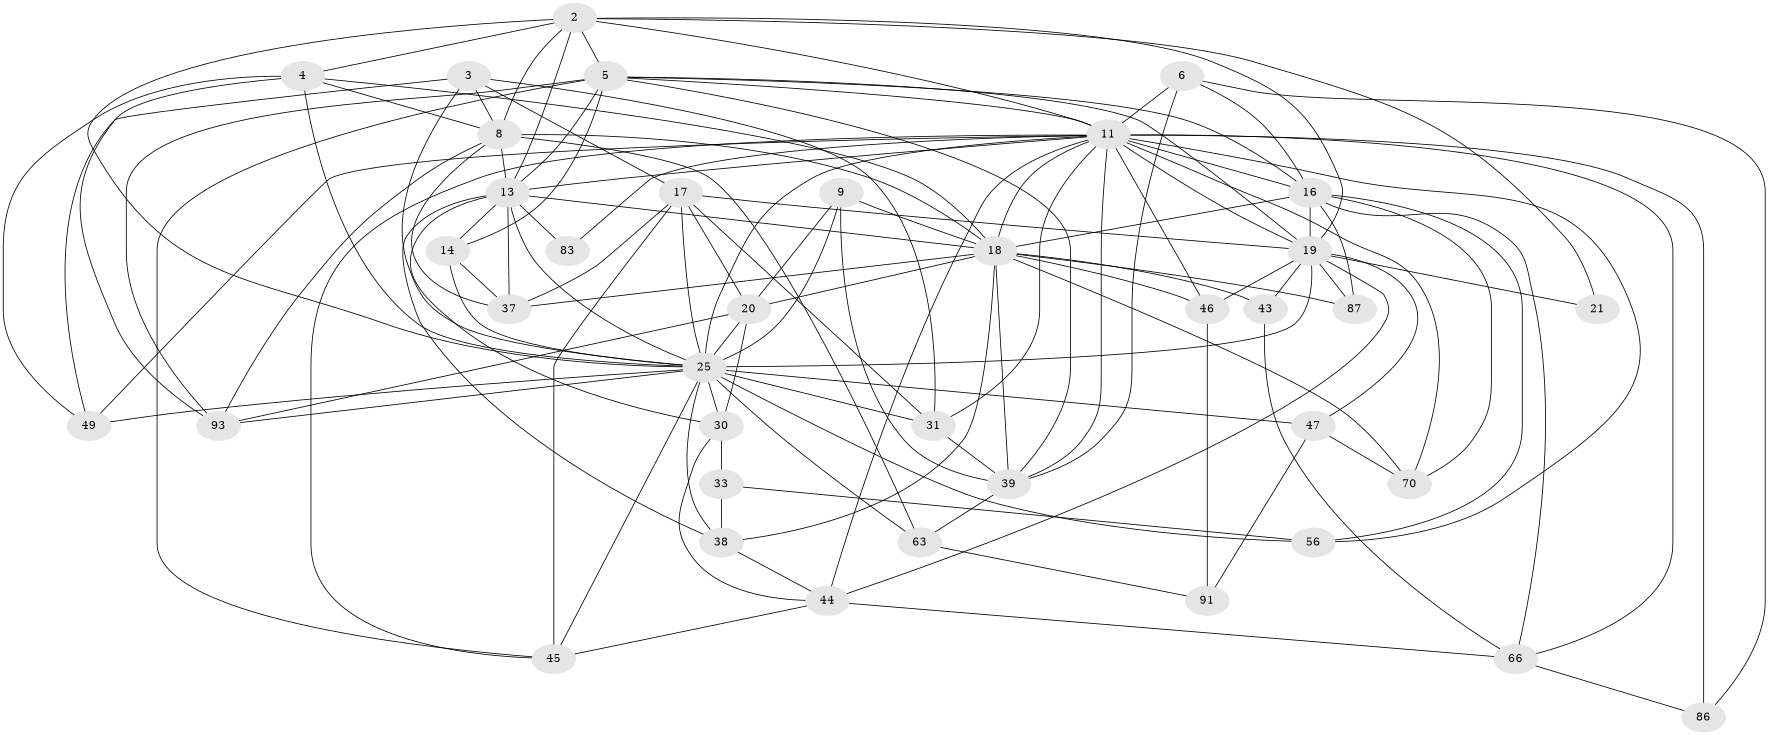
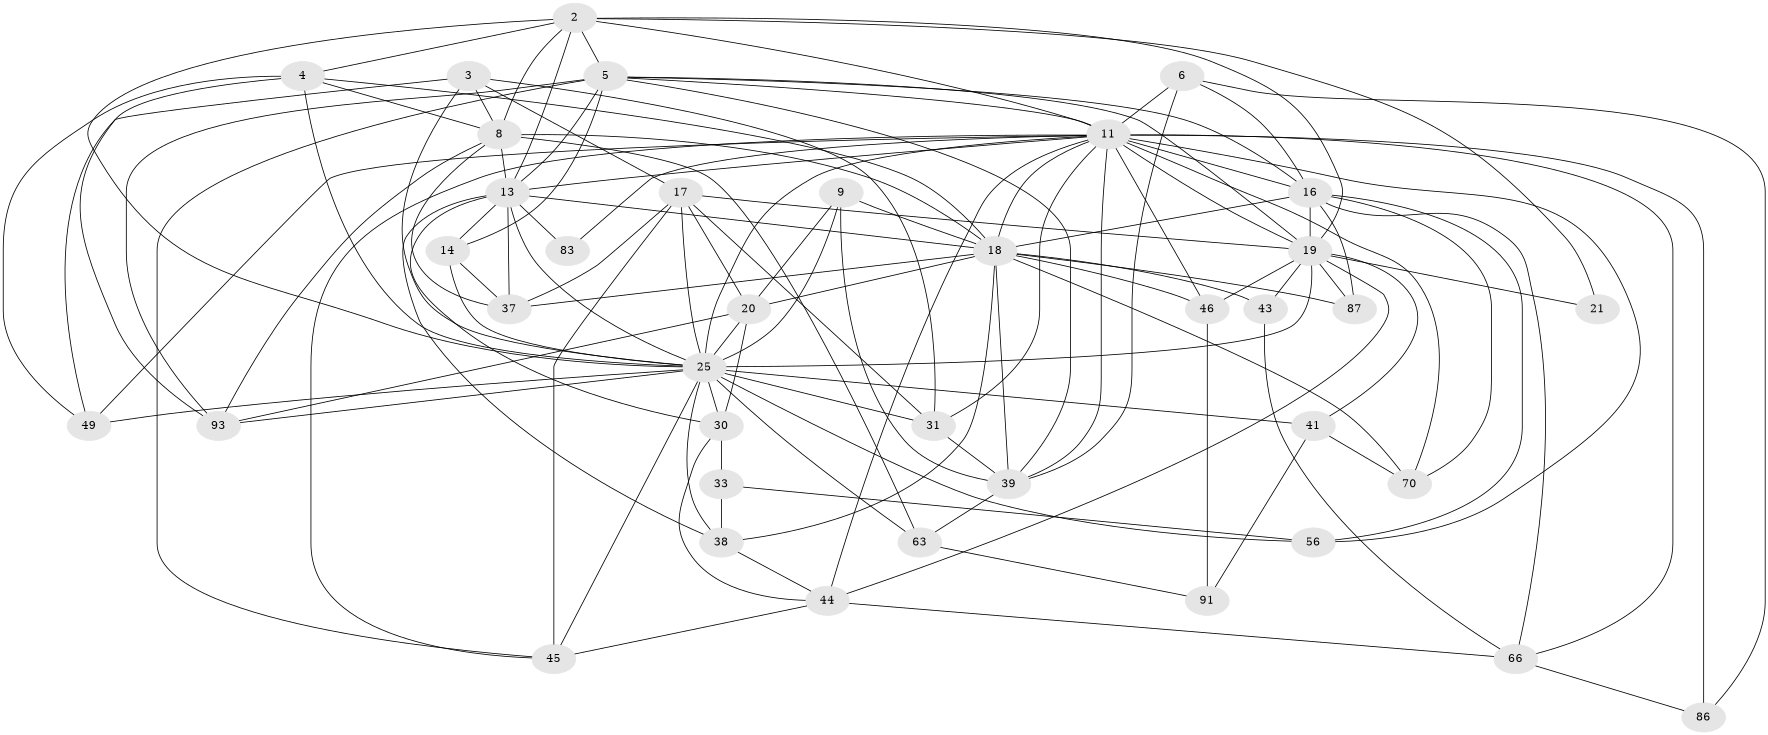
(1313, 426) -> (1313, 426)
